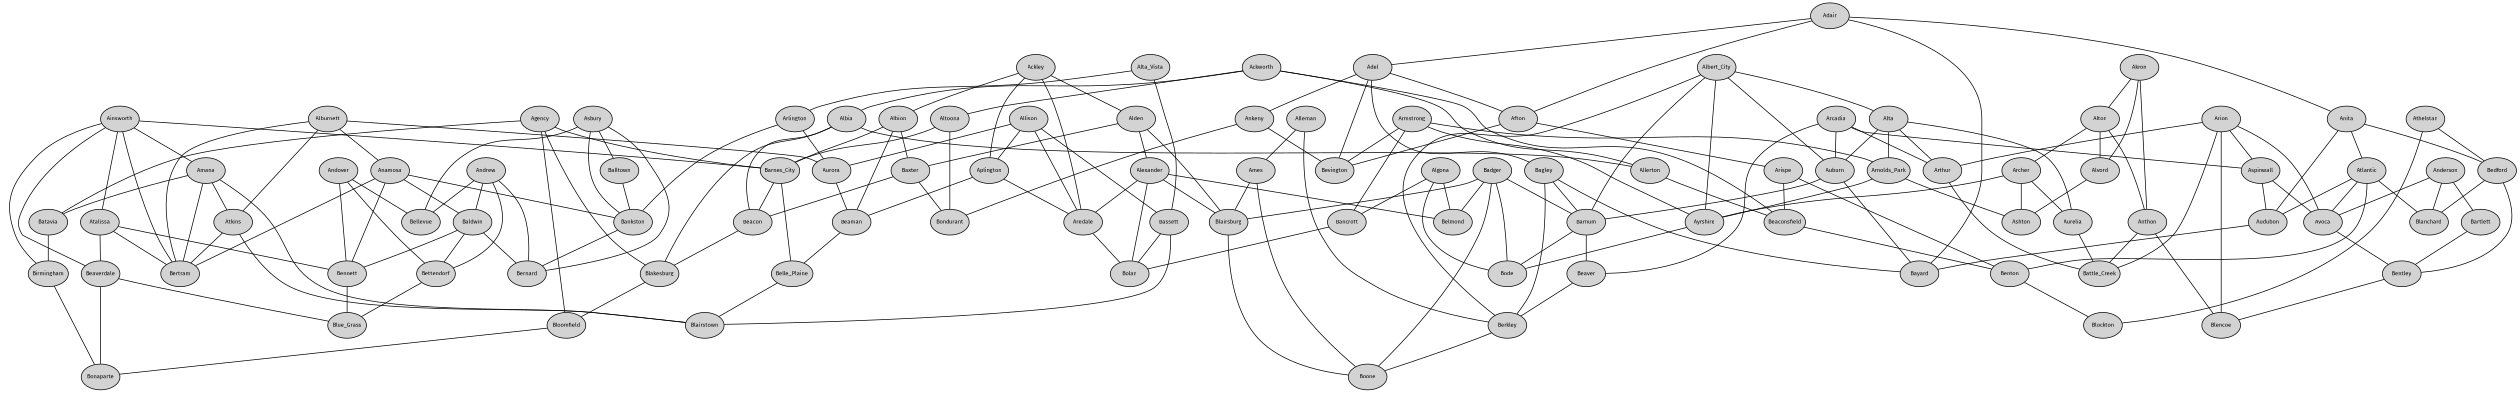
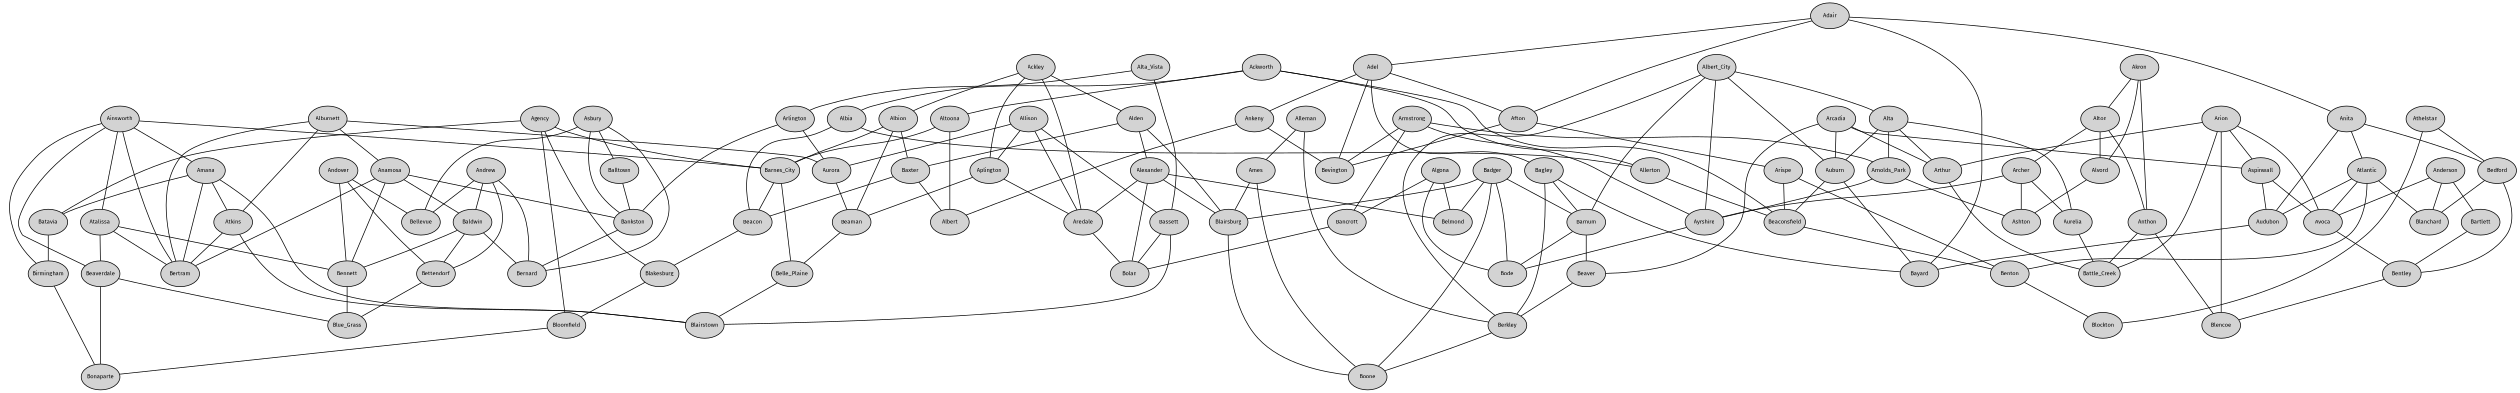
(729, 169) -> none
(1713, 203) -> (1810, 196)
(950, 222) -> (950, 222)
